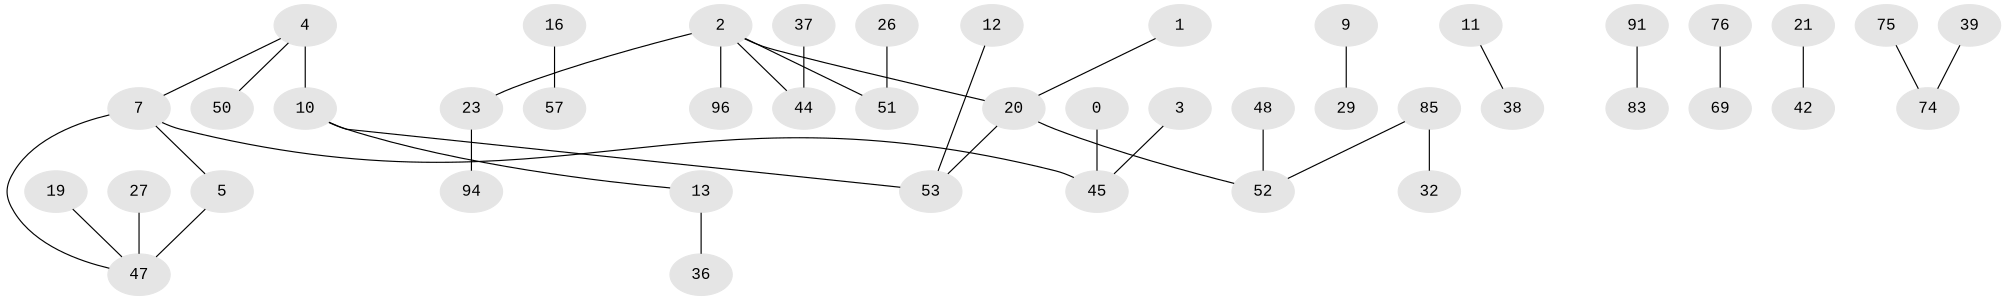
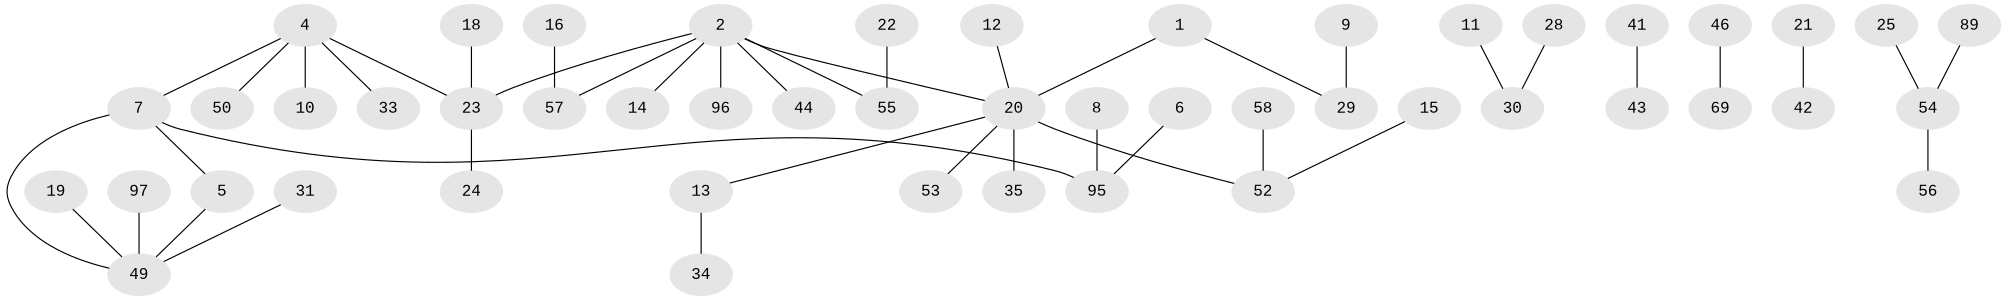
none -> (471, 25)
(804, 25) -> none
(887, 25) -> (887, 25)
none -> (1554, 25)
(1637, 25) -> (1637, 25)
(1720, 25) -> (1720, 25)
(1886, 25) -> (1886, 25)
(1969, 25) -> (1969, 25)
none -> (388, 67)
none -> (638, 67)
none -> (1263, 67)
none -> (388, 108)
none -> (638, 108)
(887, 108) -> (887, 108)
(961, 108) -> (1003, 67)
(1097, 108) -> (1097, 108)
(1180, 108) -> (1180, 108)
(1263, 108) -> (1263, 108)
(1429, 108) -> (1429, 108)
(1512, 108) -> (1512, 108)
(1637, 108) -> (1637, 108)
(1928, 108) -> (1928, 108)
(628, 159) -> none
(515, 168) -> (857, 150)
(139, 192) -> (139, 192)
none -> (305, 192)
(471, 192) -> (471, 192)
none -> (1014, 192)
(1097, 192) -> (1097, 192)
(1429, 192) -> none
none -> (1928, 192)
(139, 275) -> (139, 275)
(701, 275) -> (701, 275)
